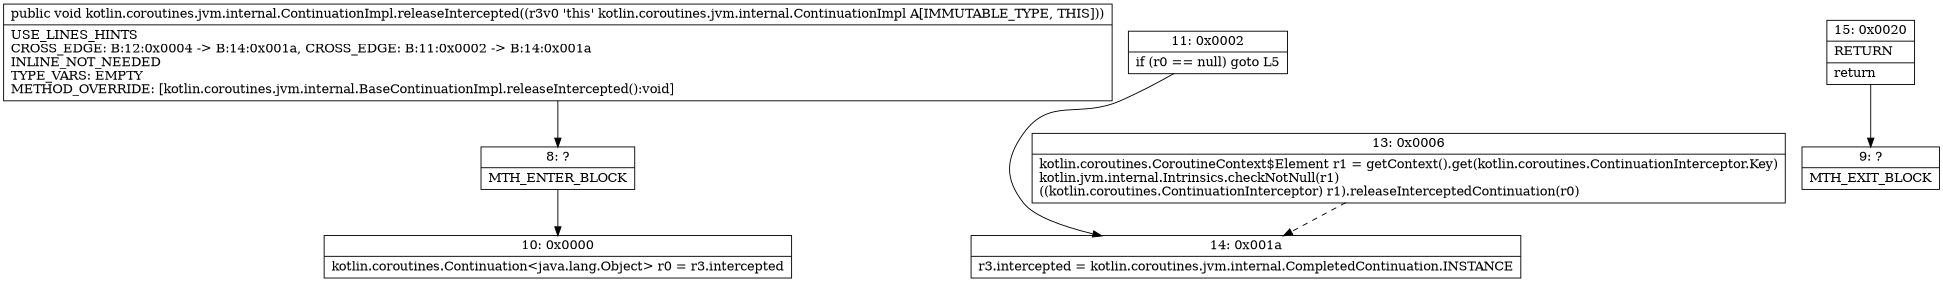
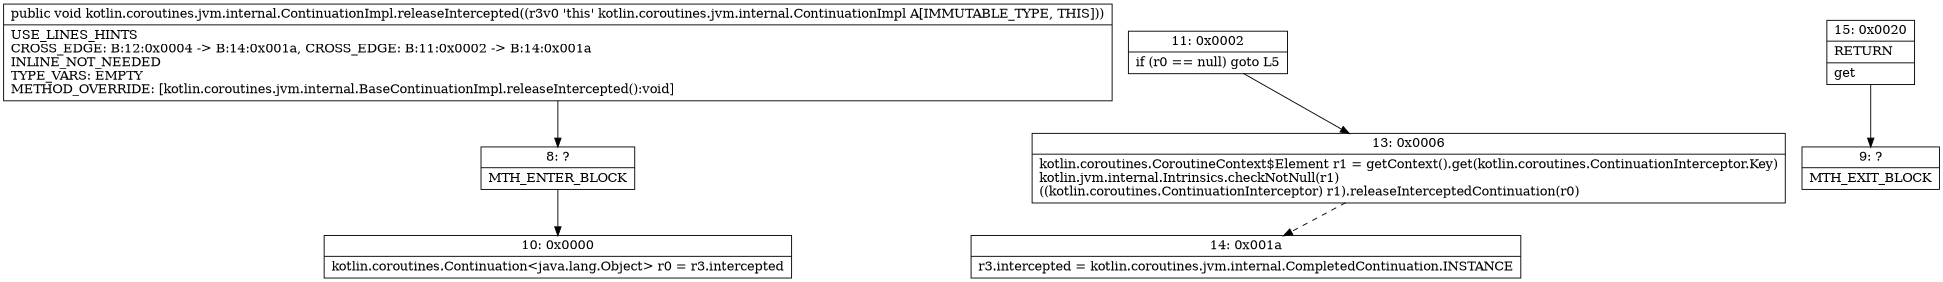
(1855, 73) -> (1845, 73)
(1028, 129) -> (1292, 101)
